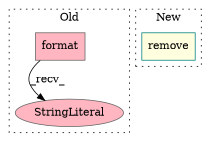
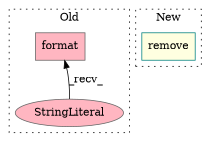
(29, 78) -> (69, 83)
